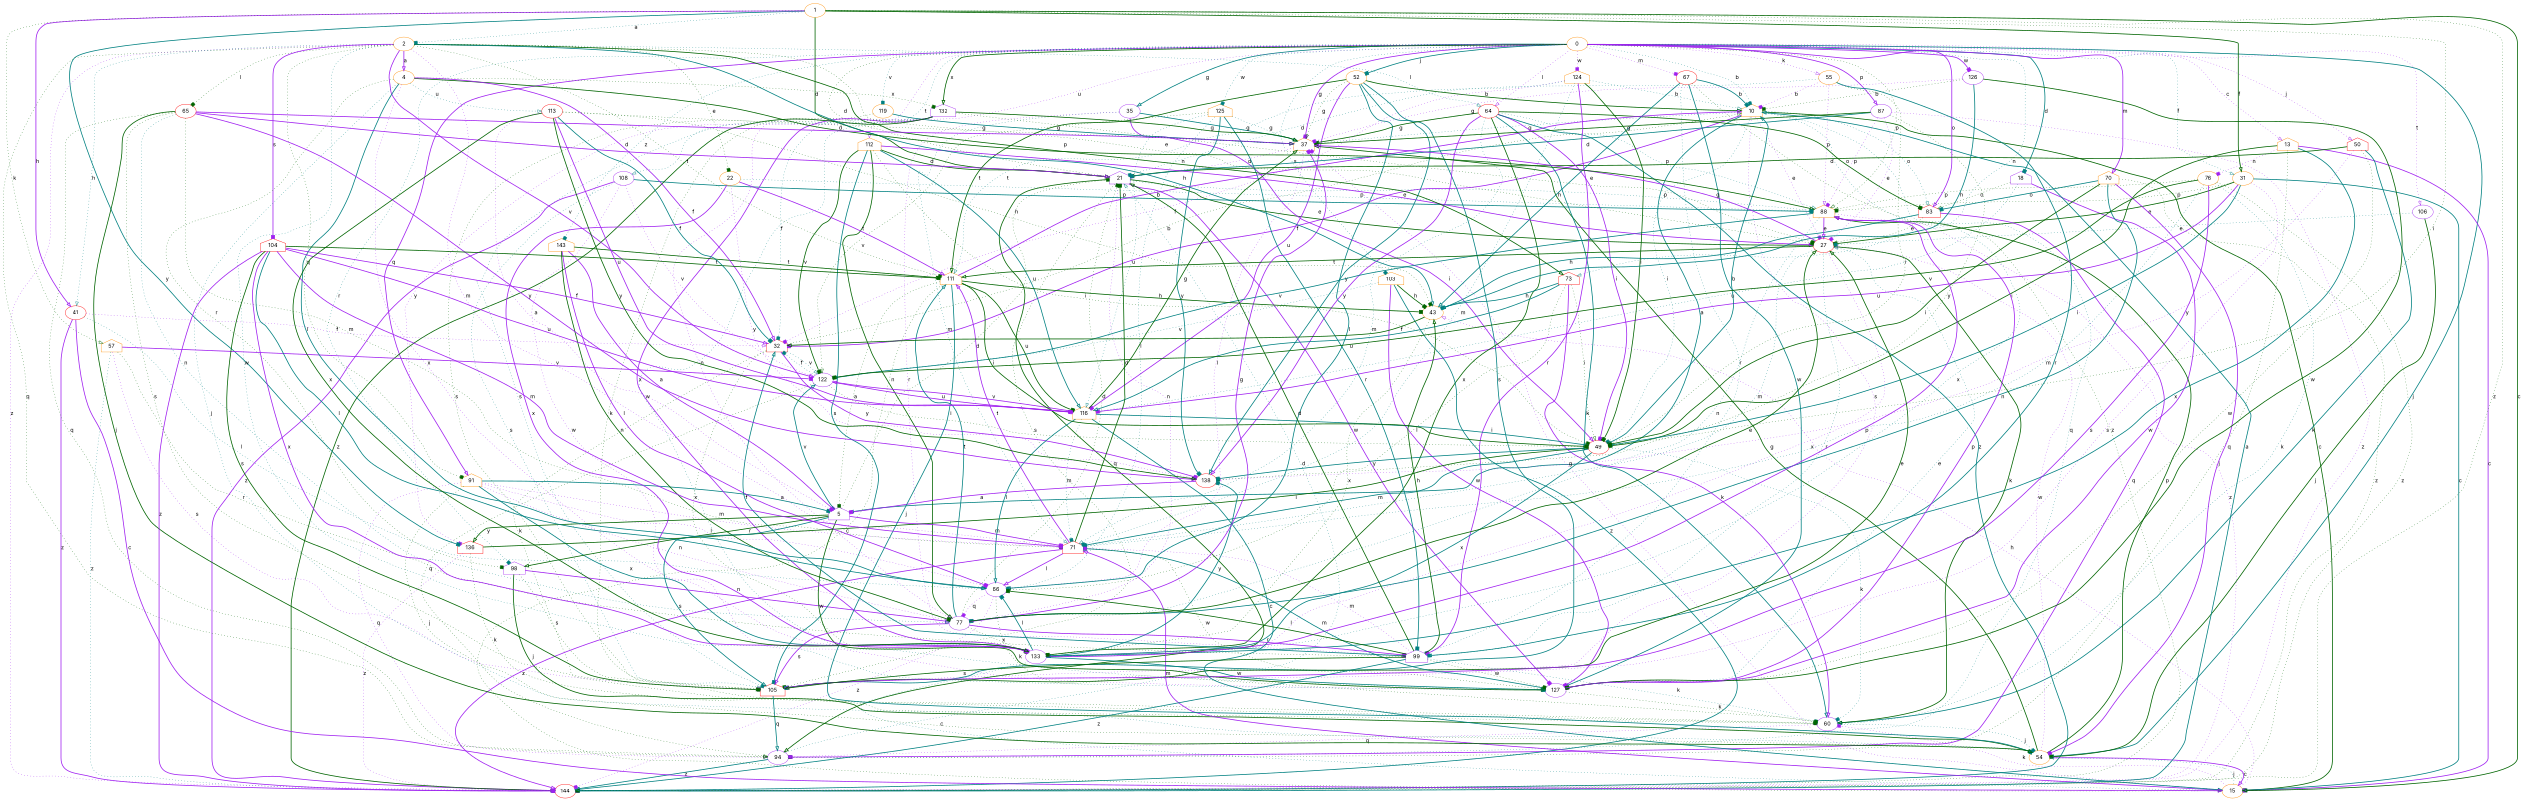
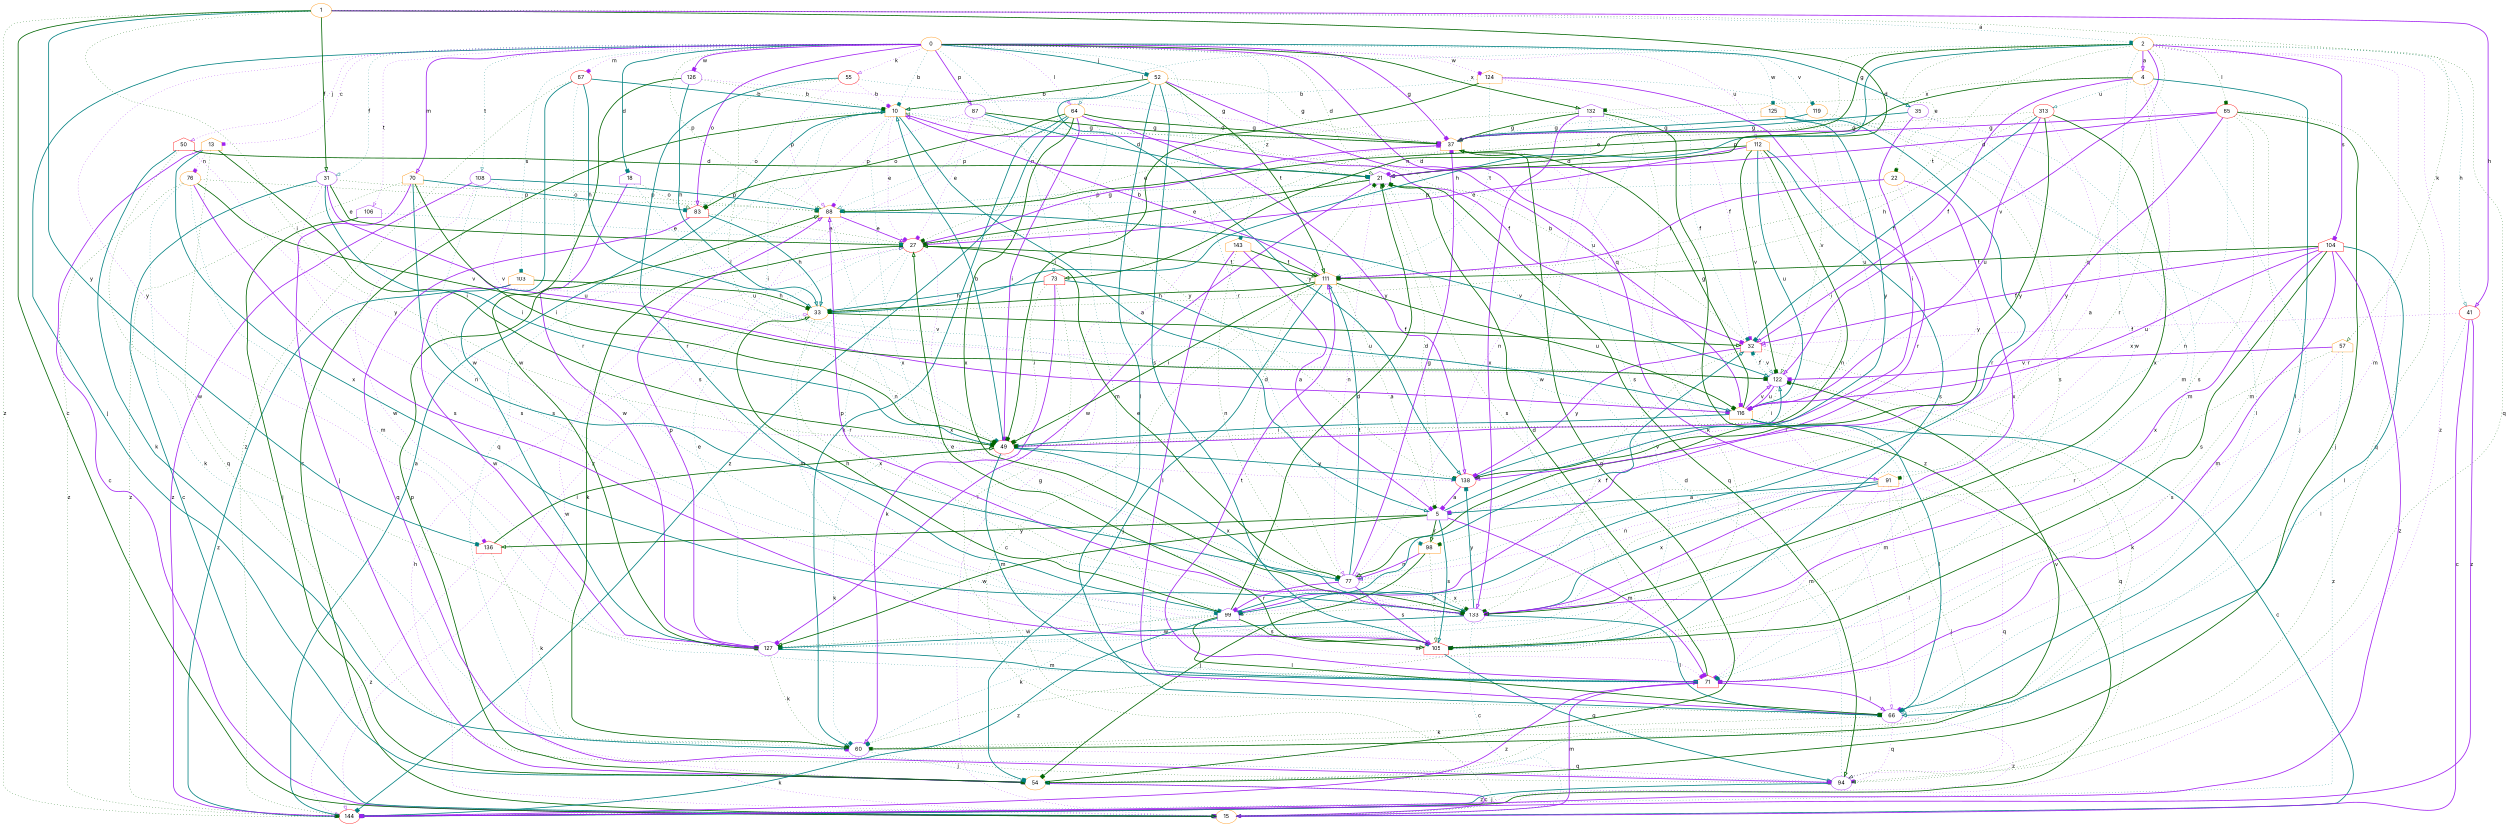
(1948, 48) -> (551, 47)
(1829, 78) -> (849, 78)
(552, 111) -> (2044, 111)
(1488, 111) -> (1075, 111)
(840, 128) -> (1991, 128)
(2243, 178) -> (327, 178)
(2423, 212) -> (369, 212)
(1433, 313) -> (818, 313)
(685, 501) -> (1228, 433)
(1104, 516) -> (1554, 478)
(514, 569) -> (1429, 548)
(975, 602) -> (1885, 760)
(1287, 667) -> none
none -> (1521, 741)
(2198, 754) -> none
